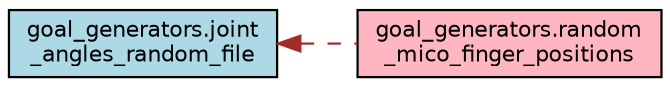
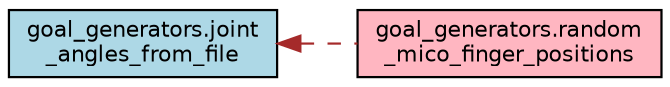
(143, 44) -> (143, 44)
